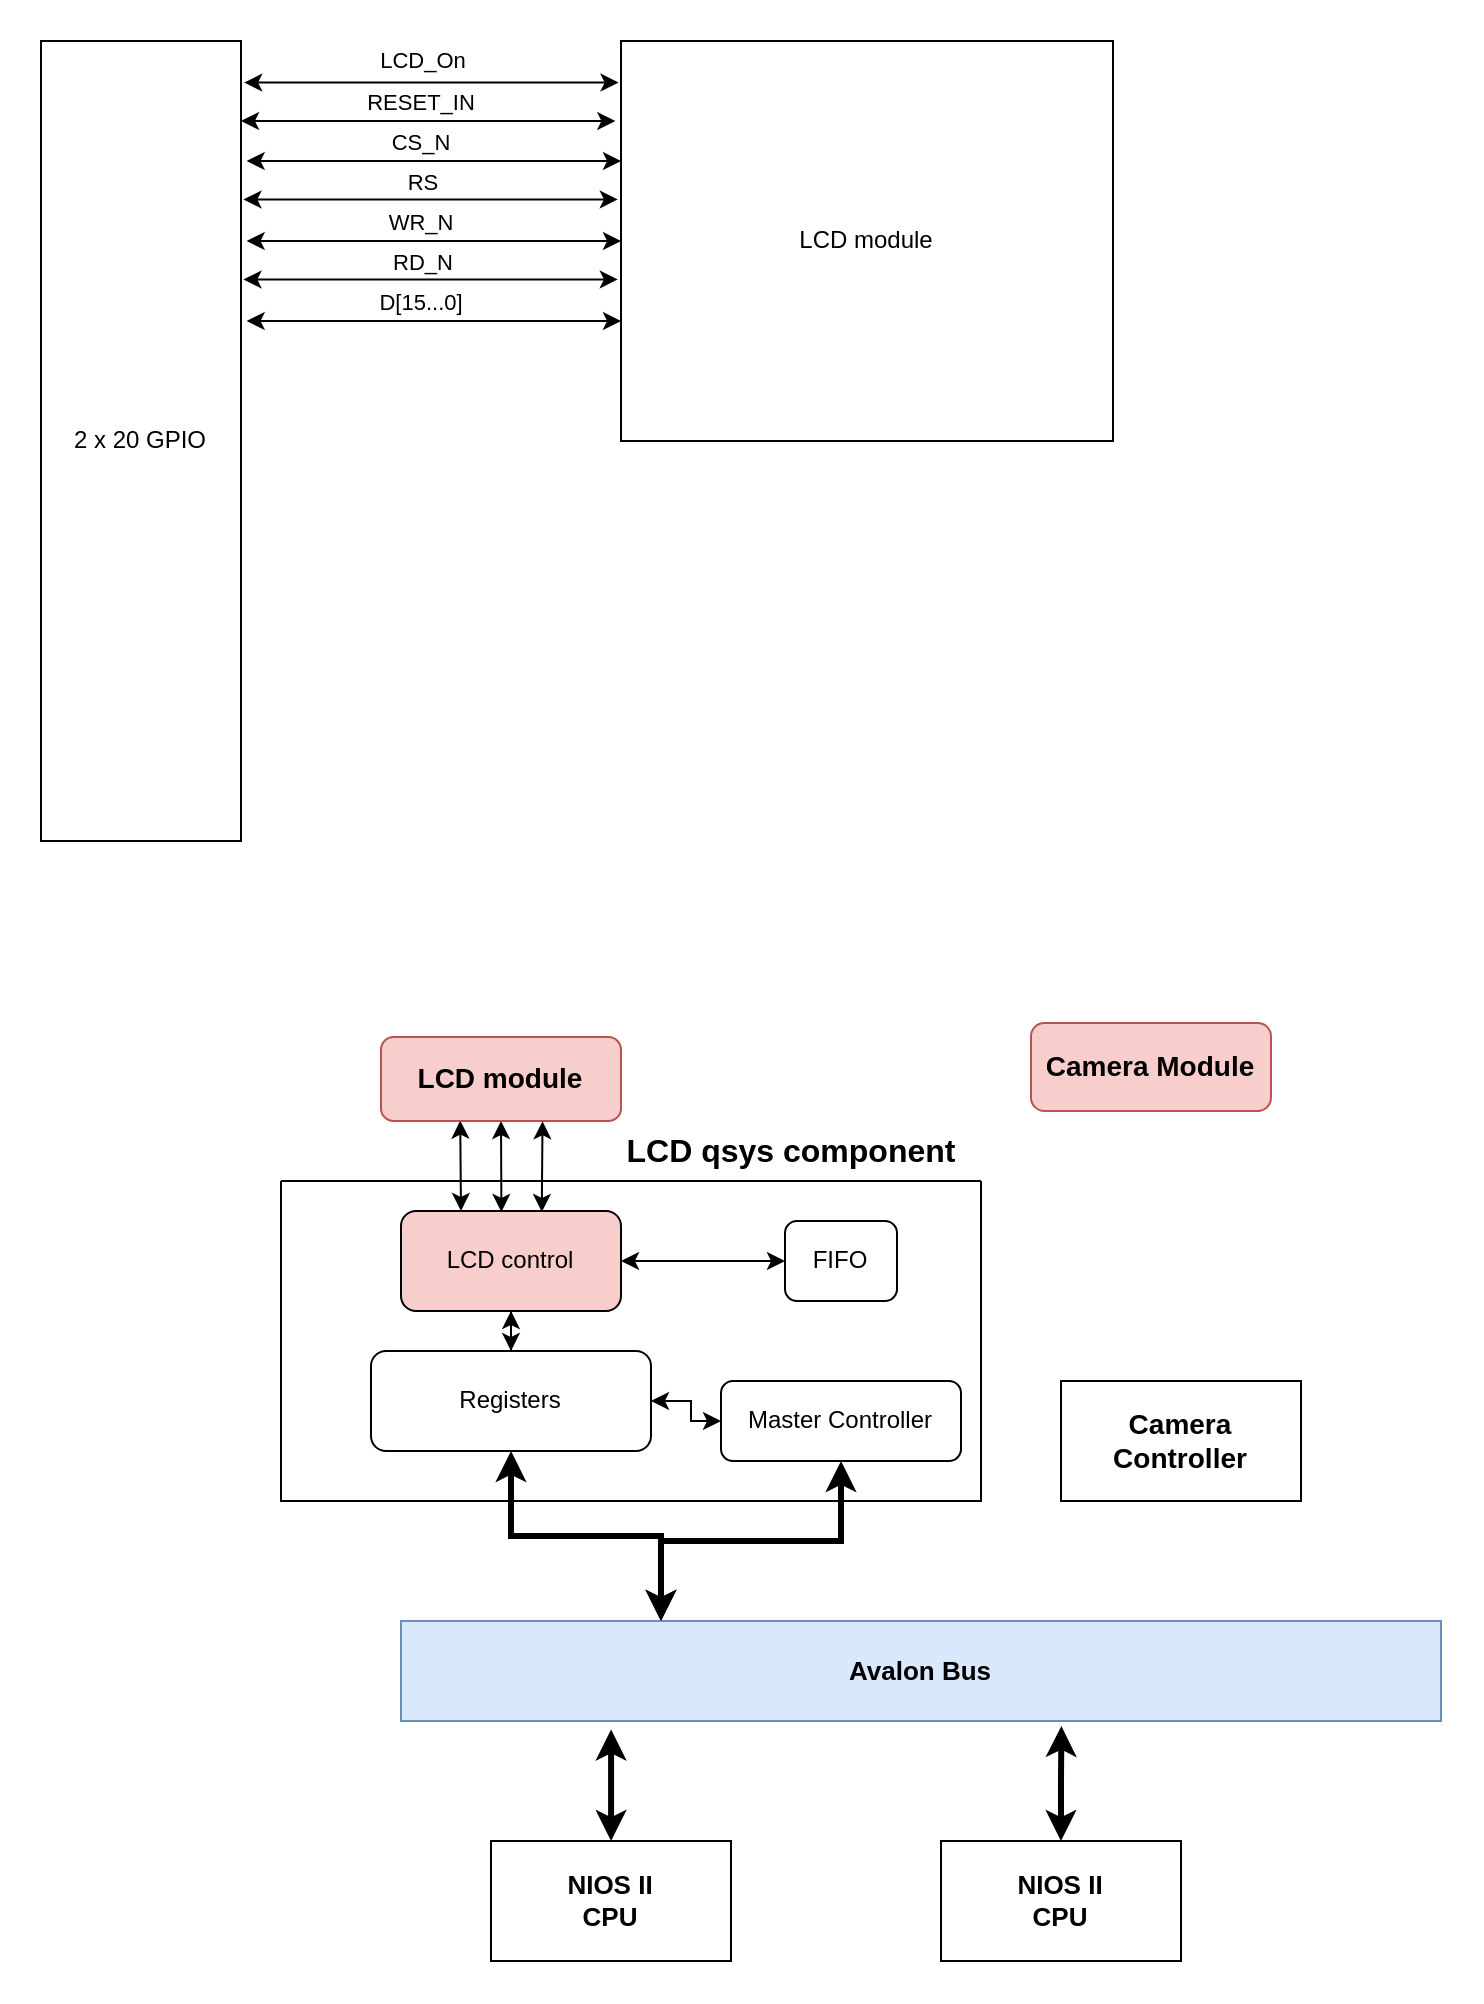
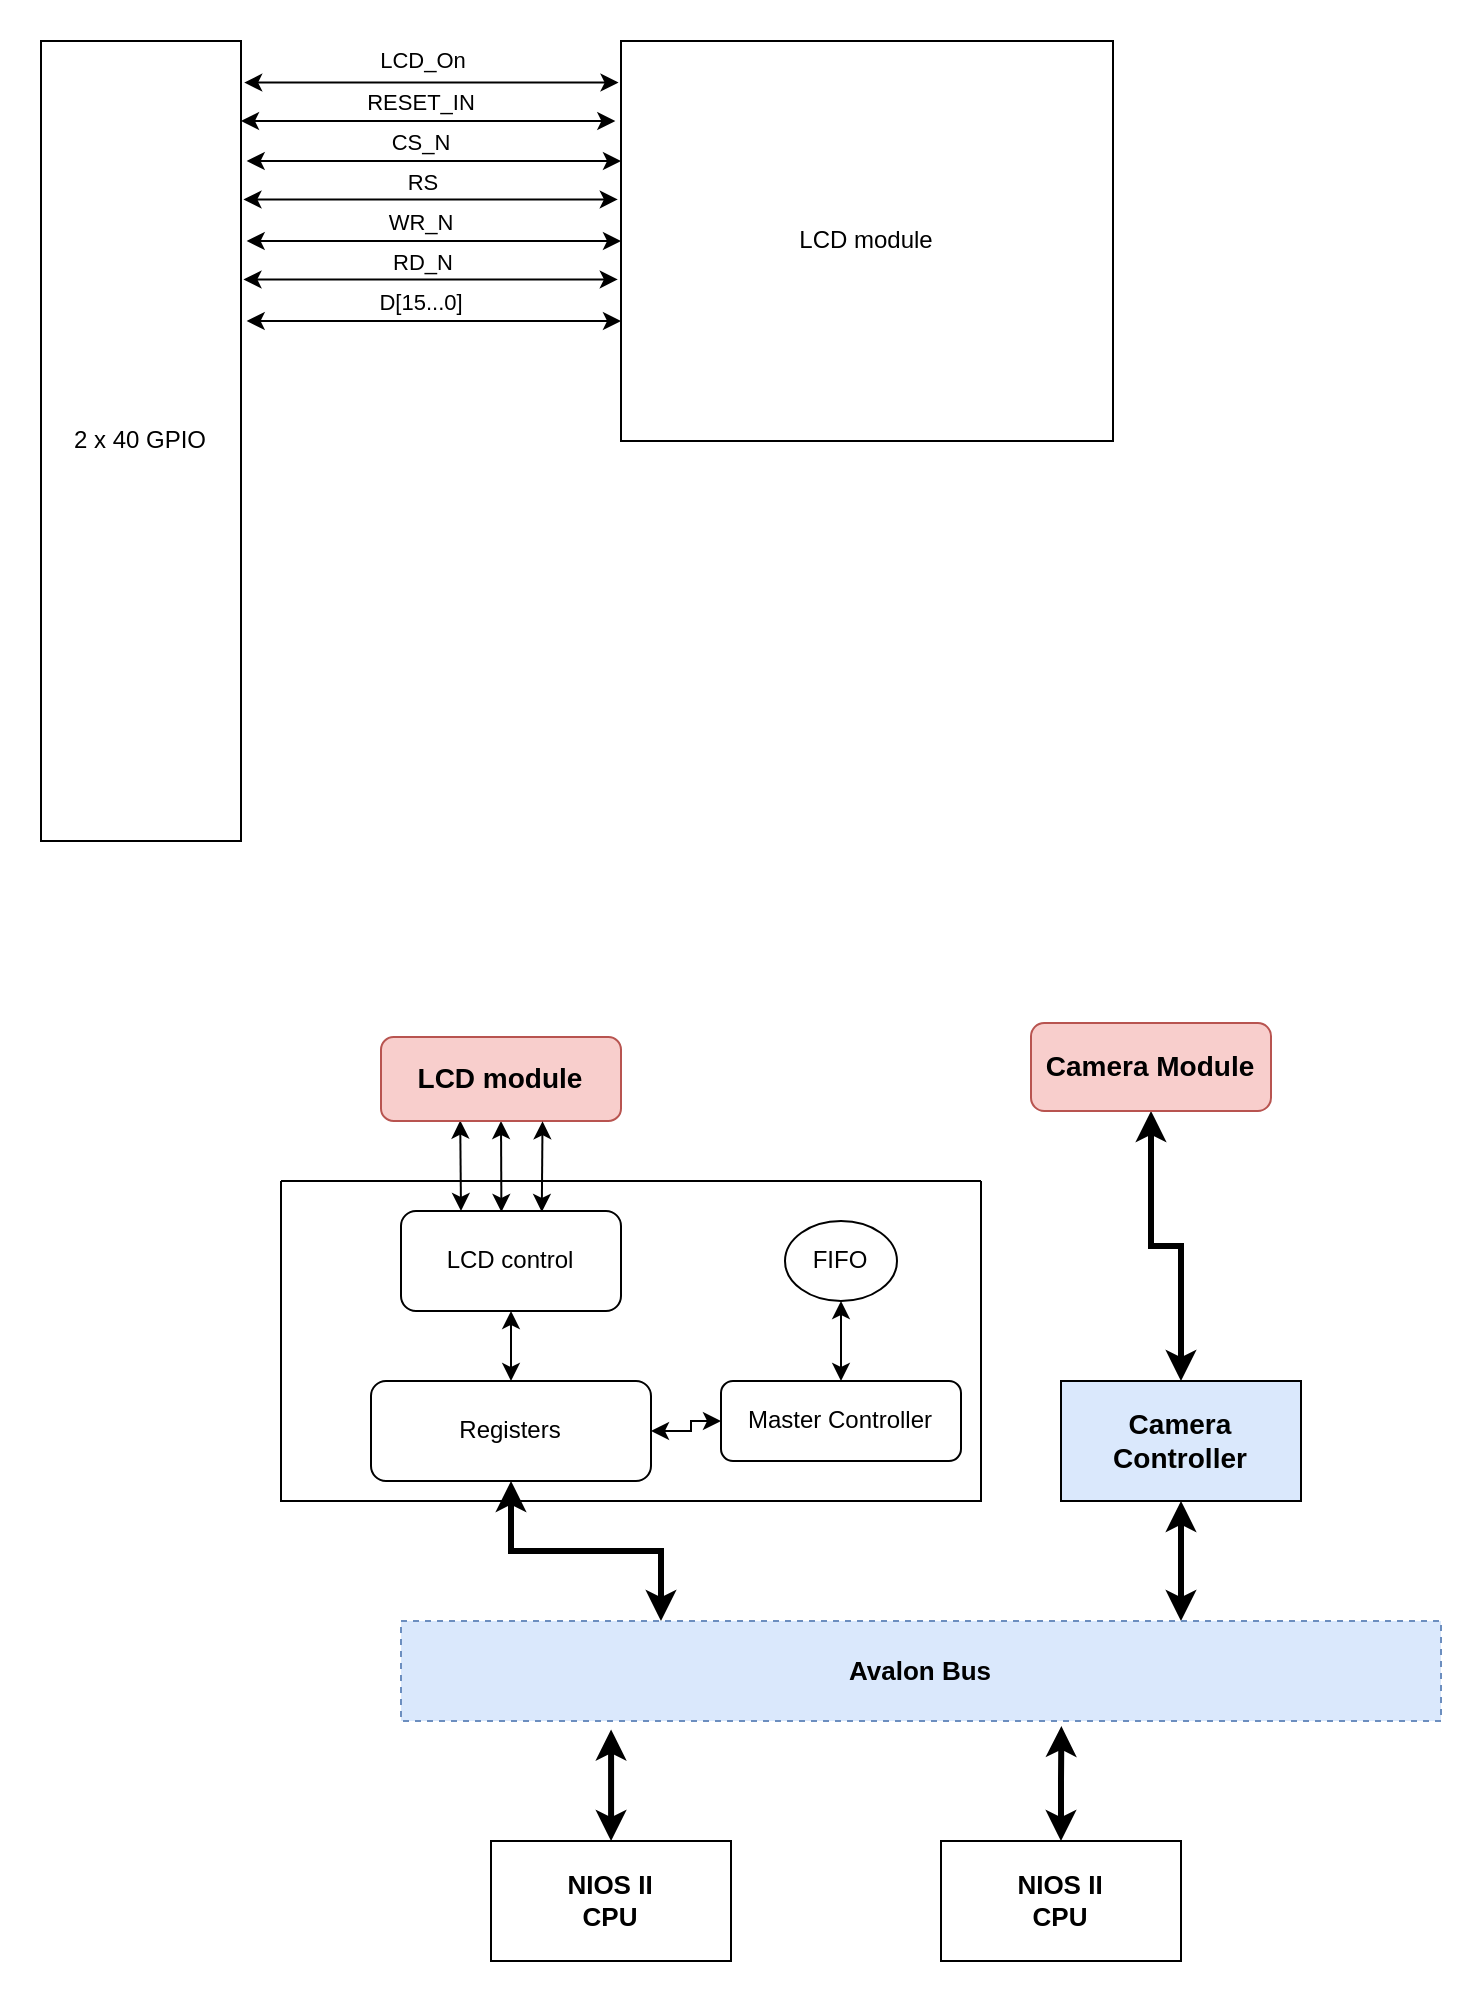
(141, 441) -> (141, 441)
(791, 1151) -> none
none -> (1166, 1246)
(511, 1261) -> (511, 1261)
(703, 1261) -> none
(841, 1261) -> (841, 1261)
none -> (841, 1341)
(511, 1401) -> (511, 1431)
(1181, 1441) -> (1181, 1441)
(782, 1541) -> none
none -> (1181, 1562)
(921, 1671) -> (921, 1671)
